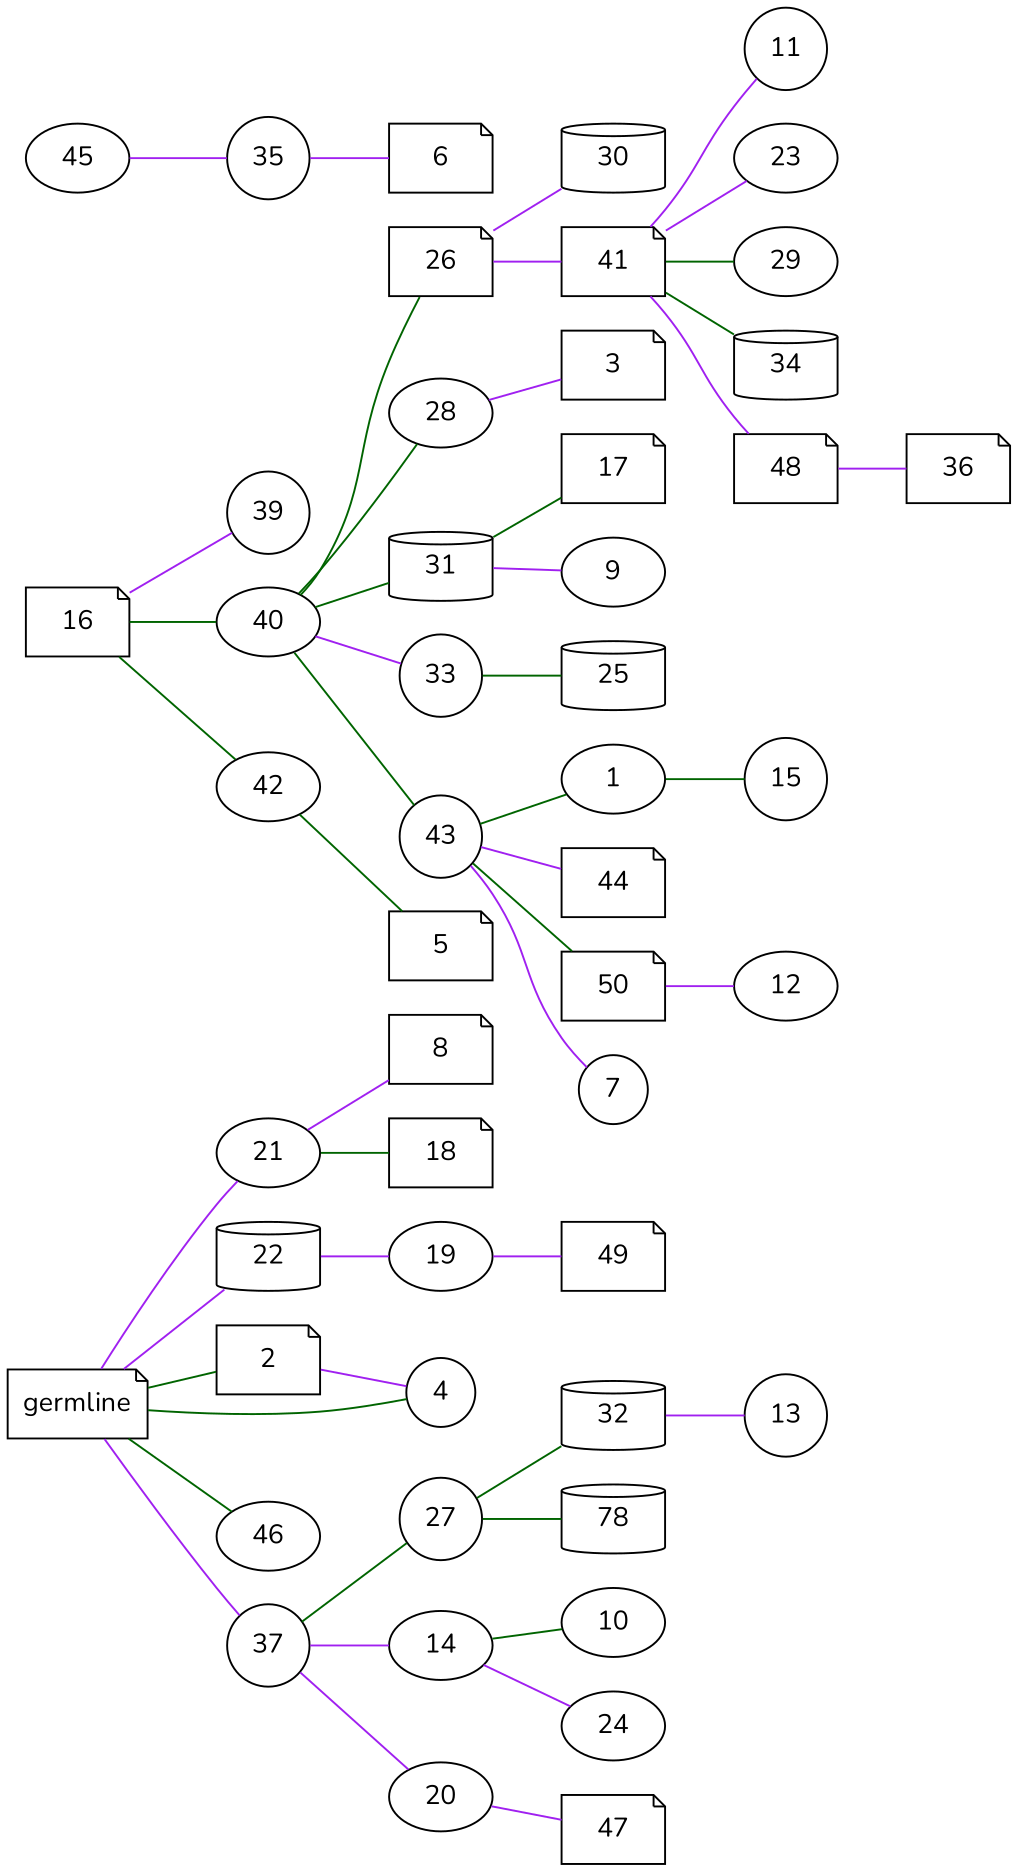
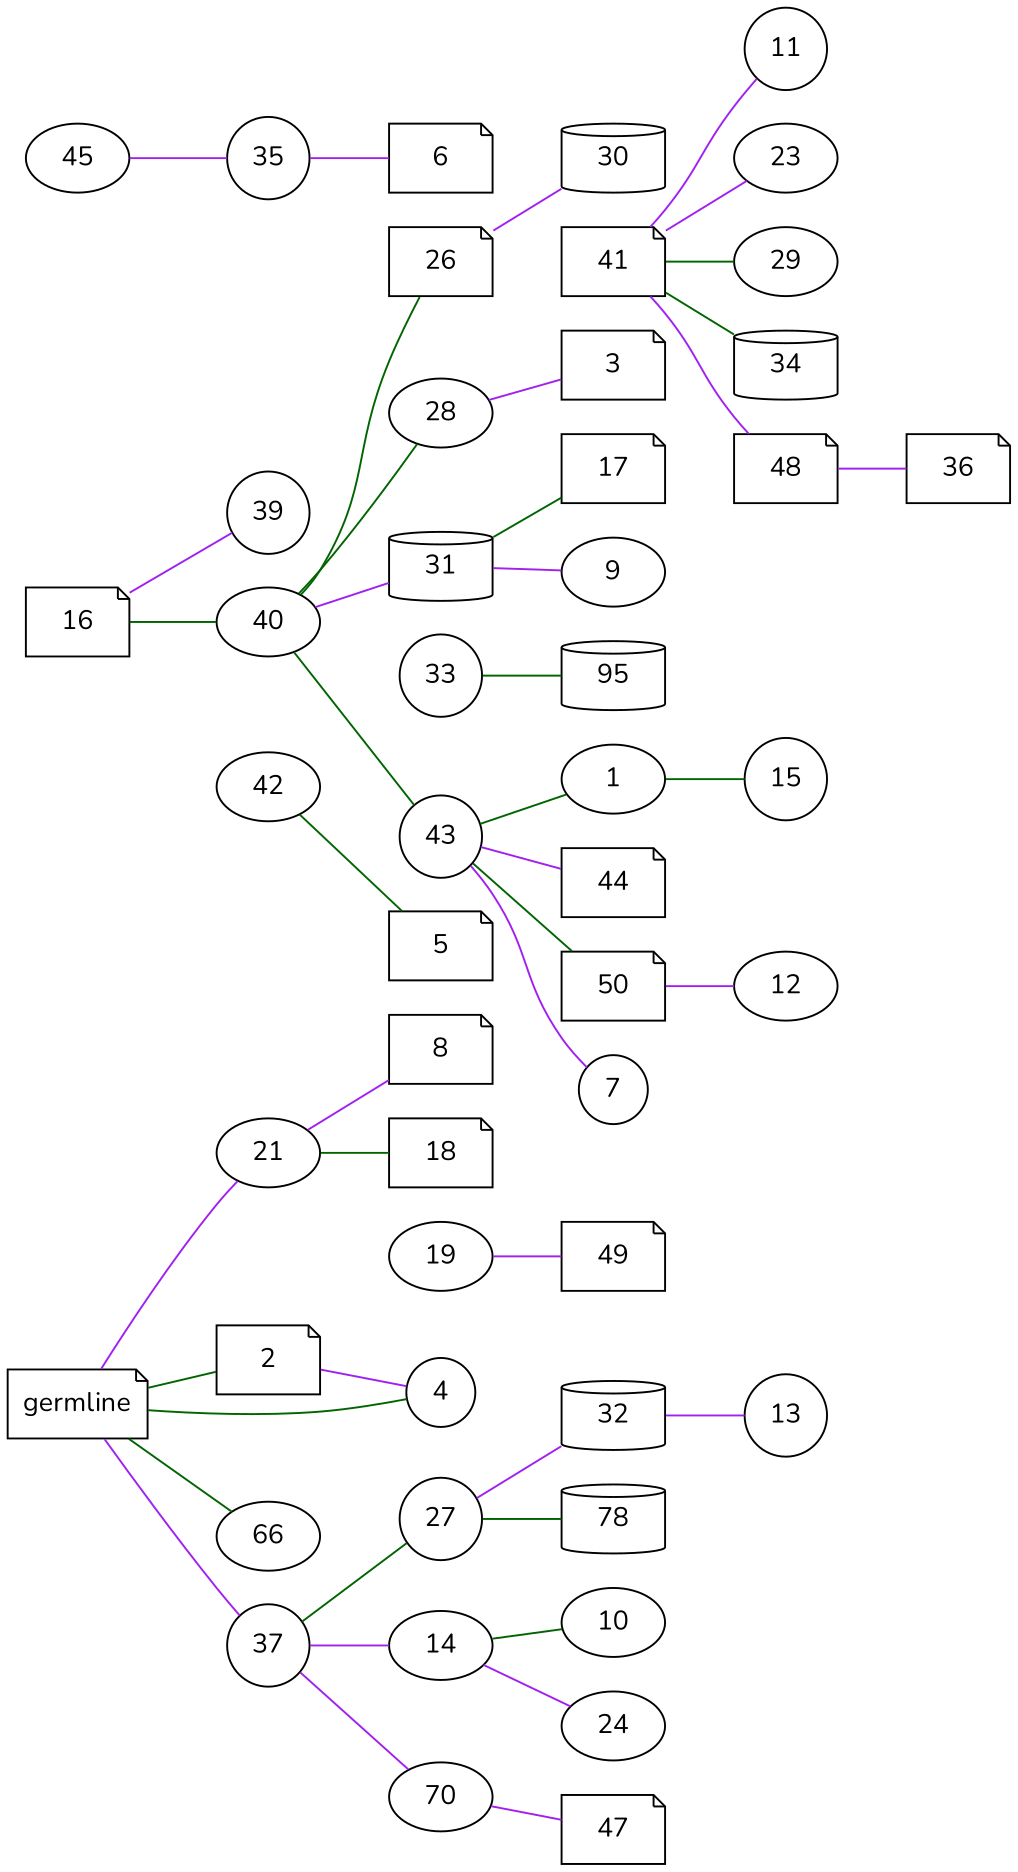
(527, 262) -> none
(352, 595) -> (352, 595)
(358, 650) -> none
(613, 676) -> (613, 676)
(177, 708) -> none
(268, 1256) -> none
(519, 1472) -> (519, 1472)
(268, 1536) -> (268, 1536)
(441, 1797) -> (441, 1797)
